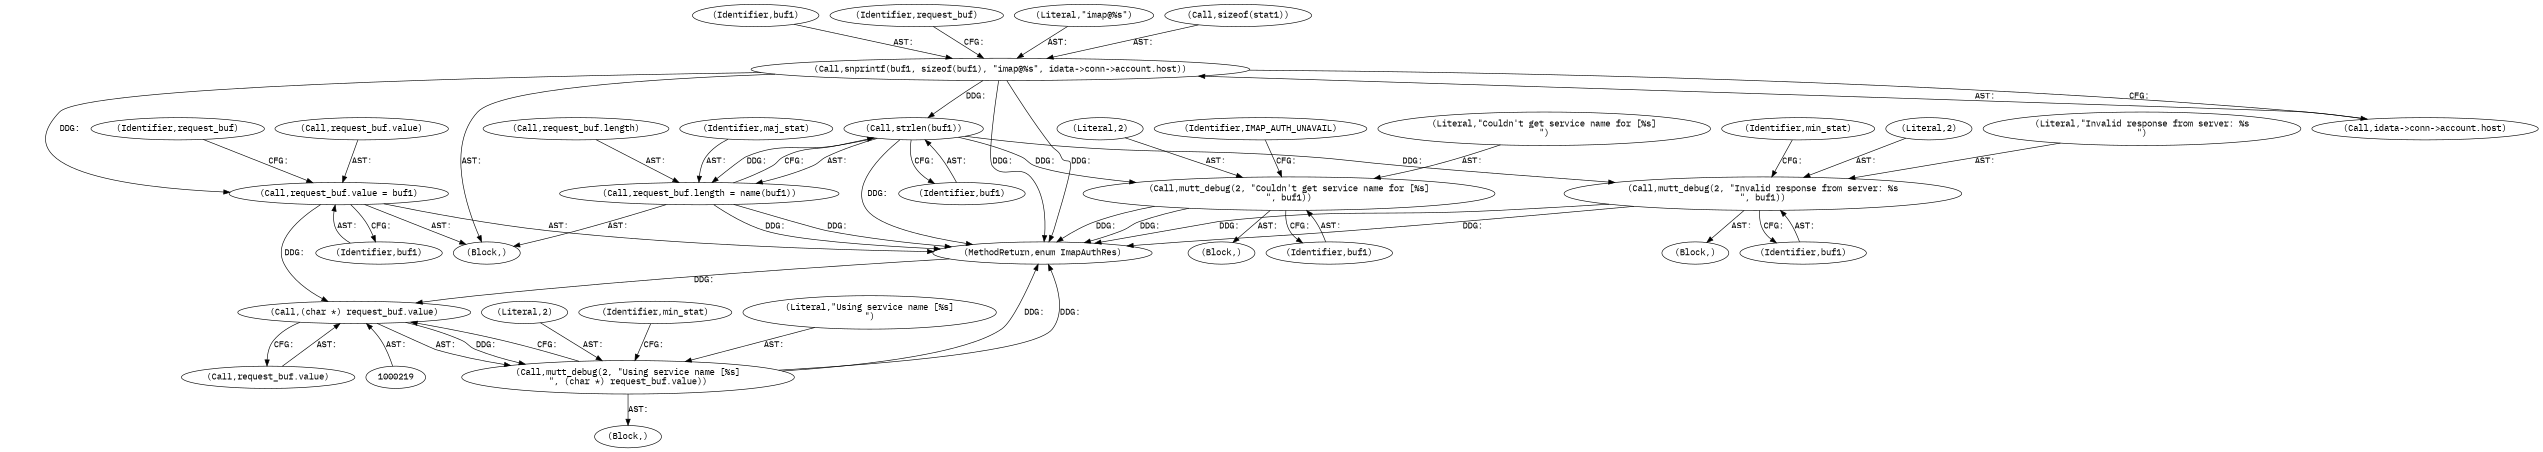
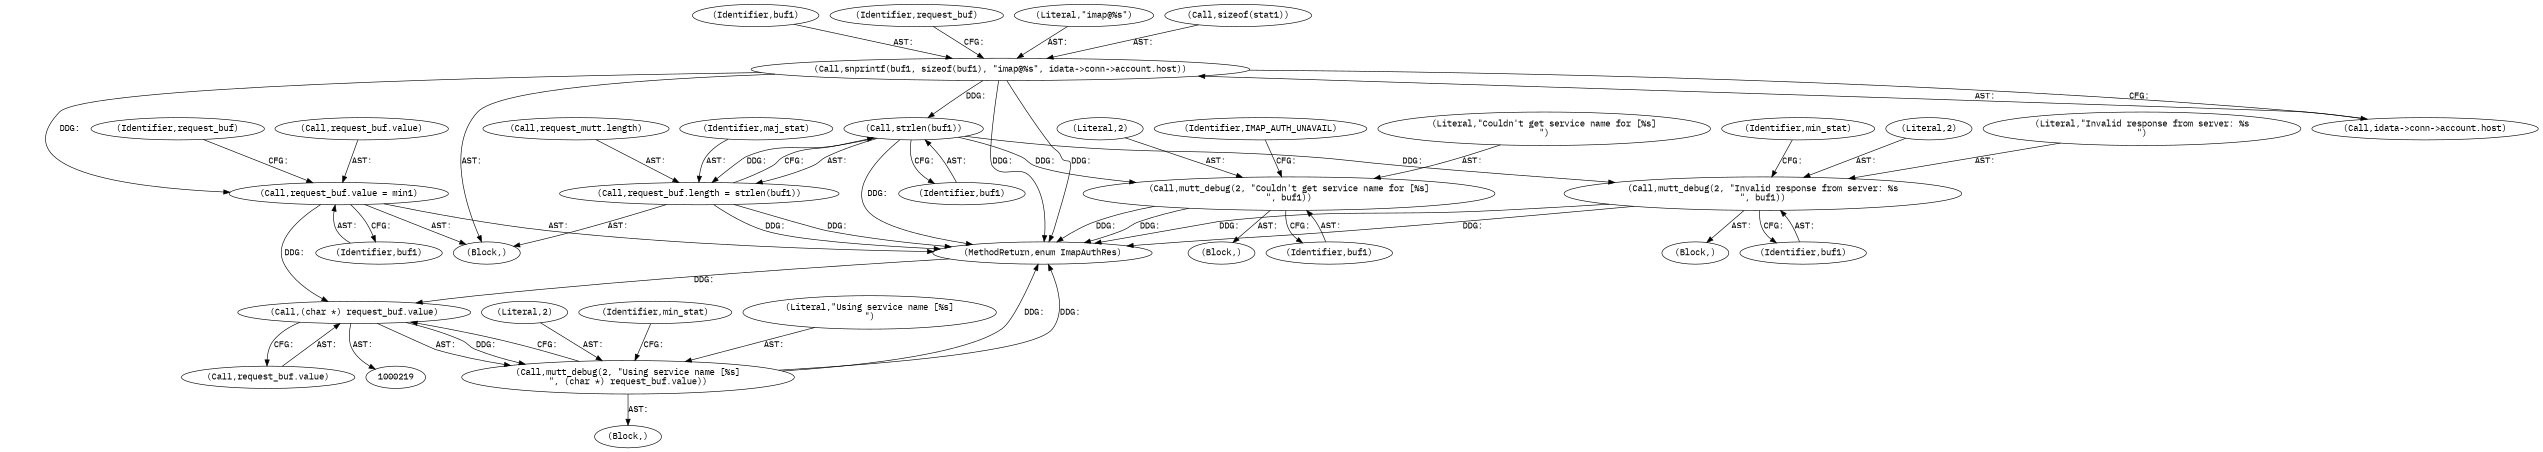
(576, 129) -> (576, 129)
(339, 194) -> (339, 194)
(699, 194) -> (699, 194)
(384, 346) -> (352, 349)
